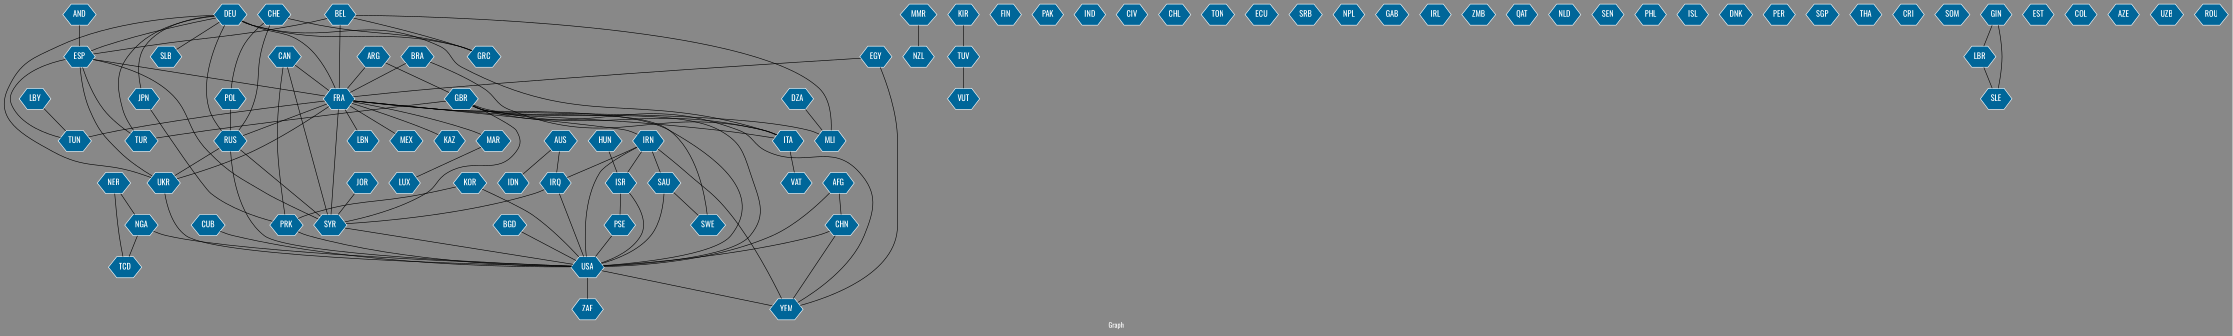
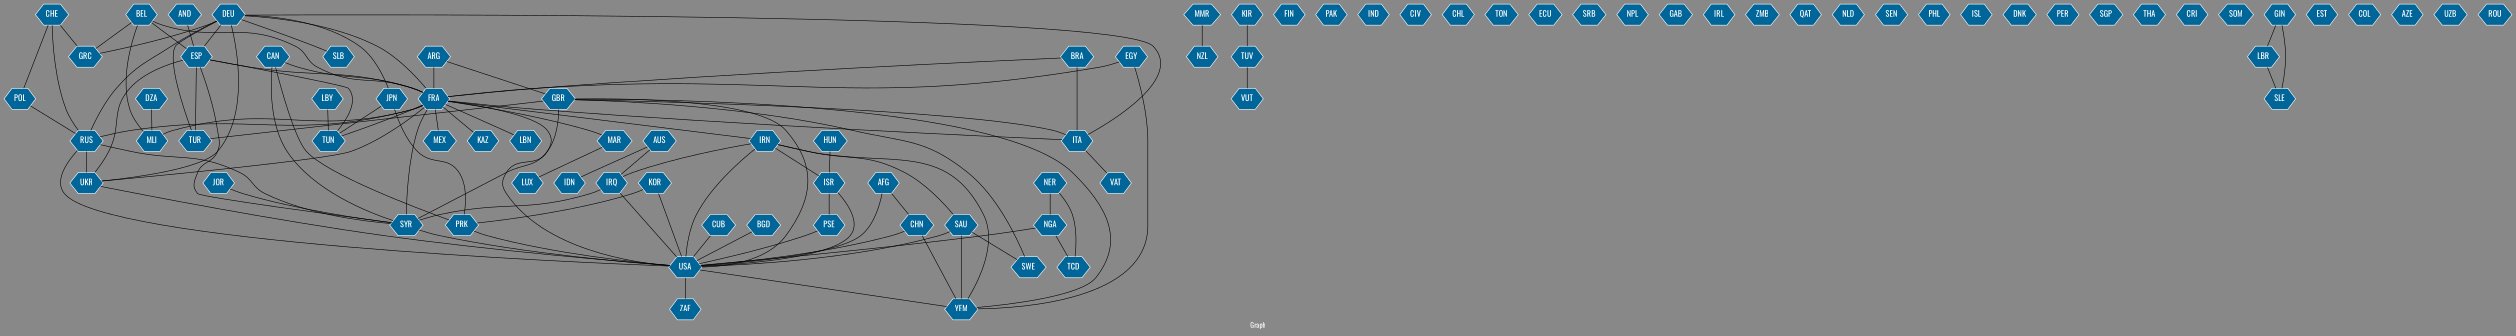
none -> (369, 114)
none -> (961, 267)
